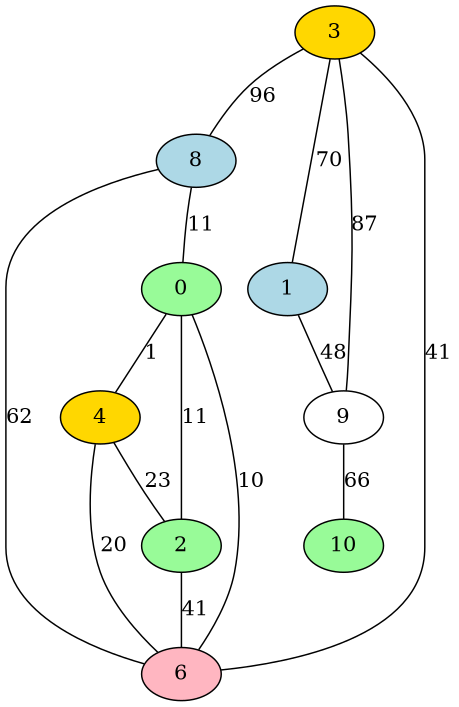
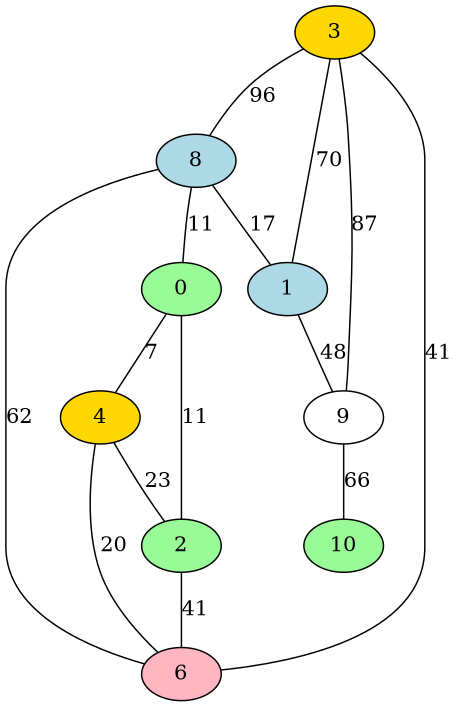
none -> (241, 225)
(152, 353) -> (152, 353)
(237, 483) -> none
